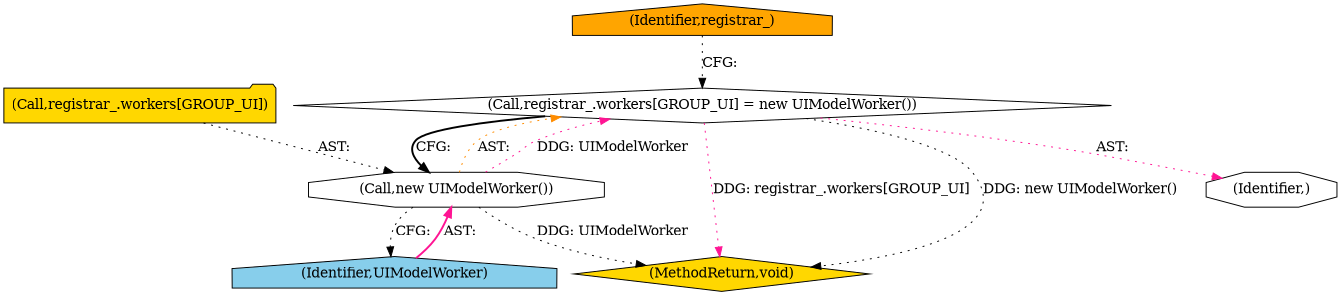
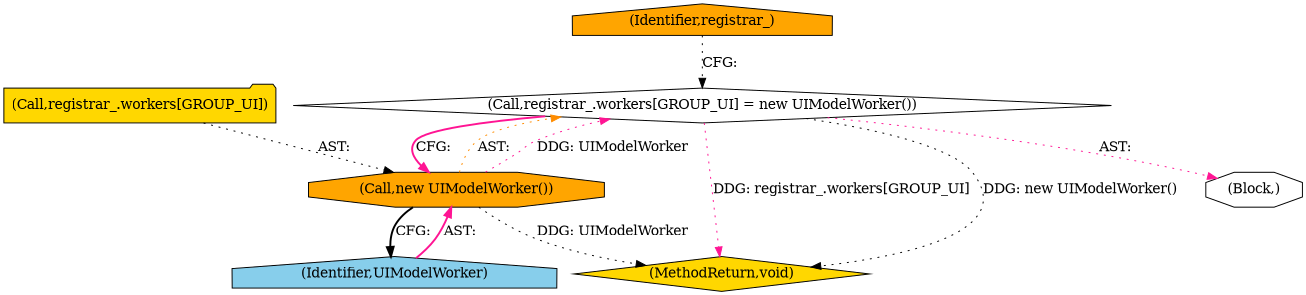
(465, 126) -> (465, 126)
(456, 190) -> (456, 190)
(1272, 190) -> (1254, 190)
(396, 224) -> (396, 224)
